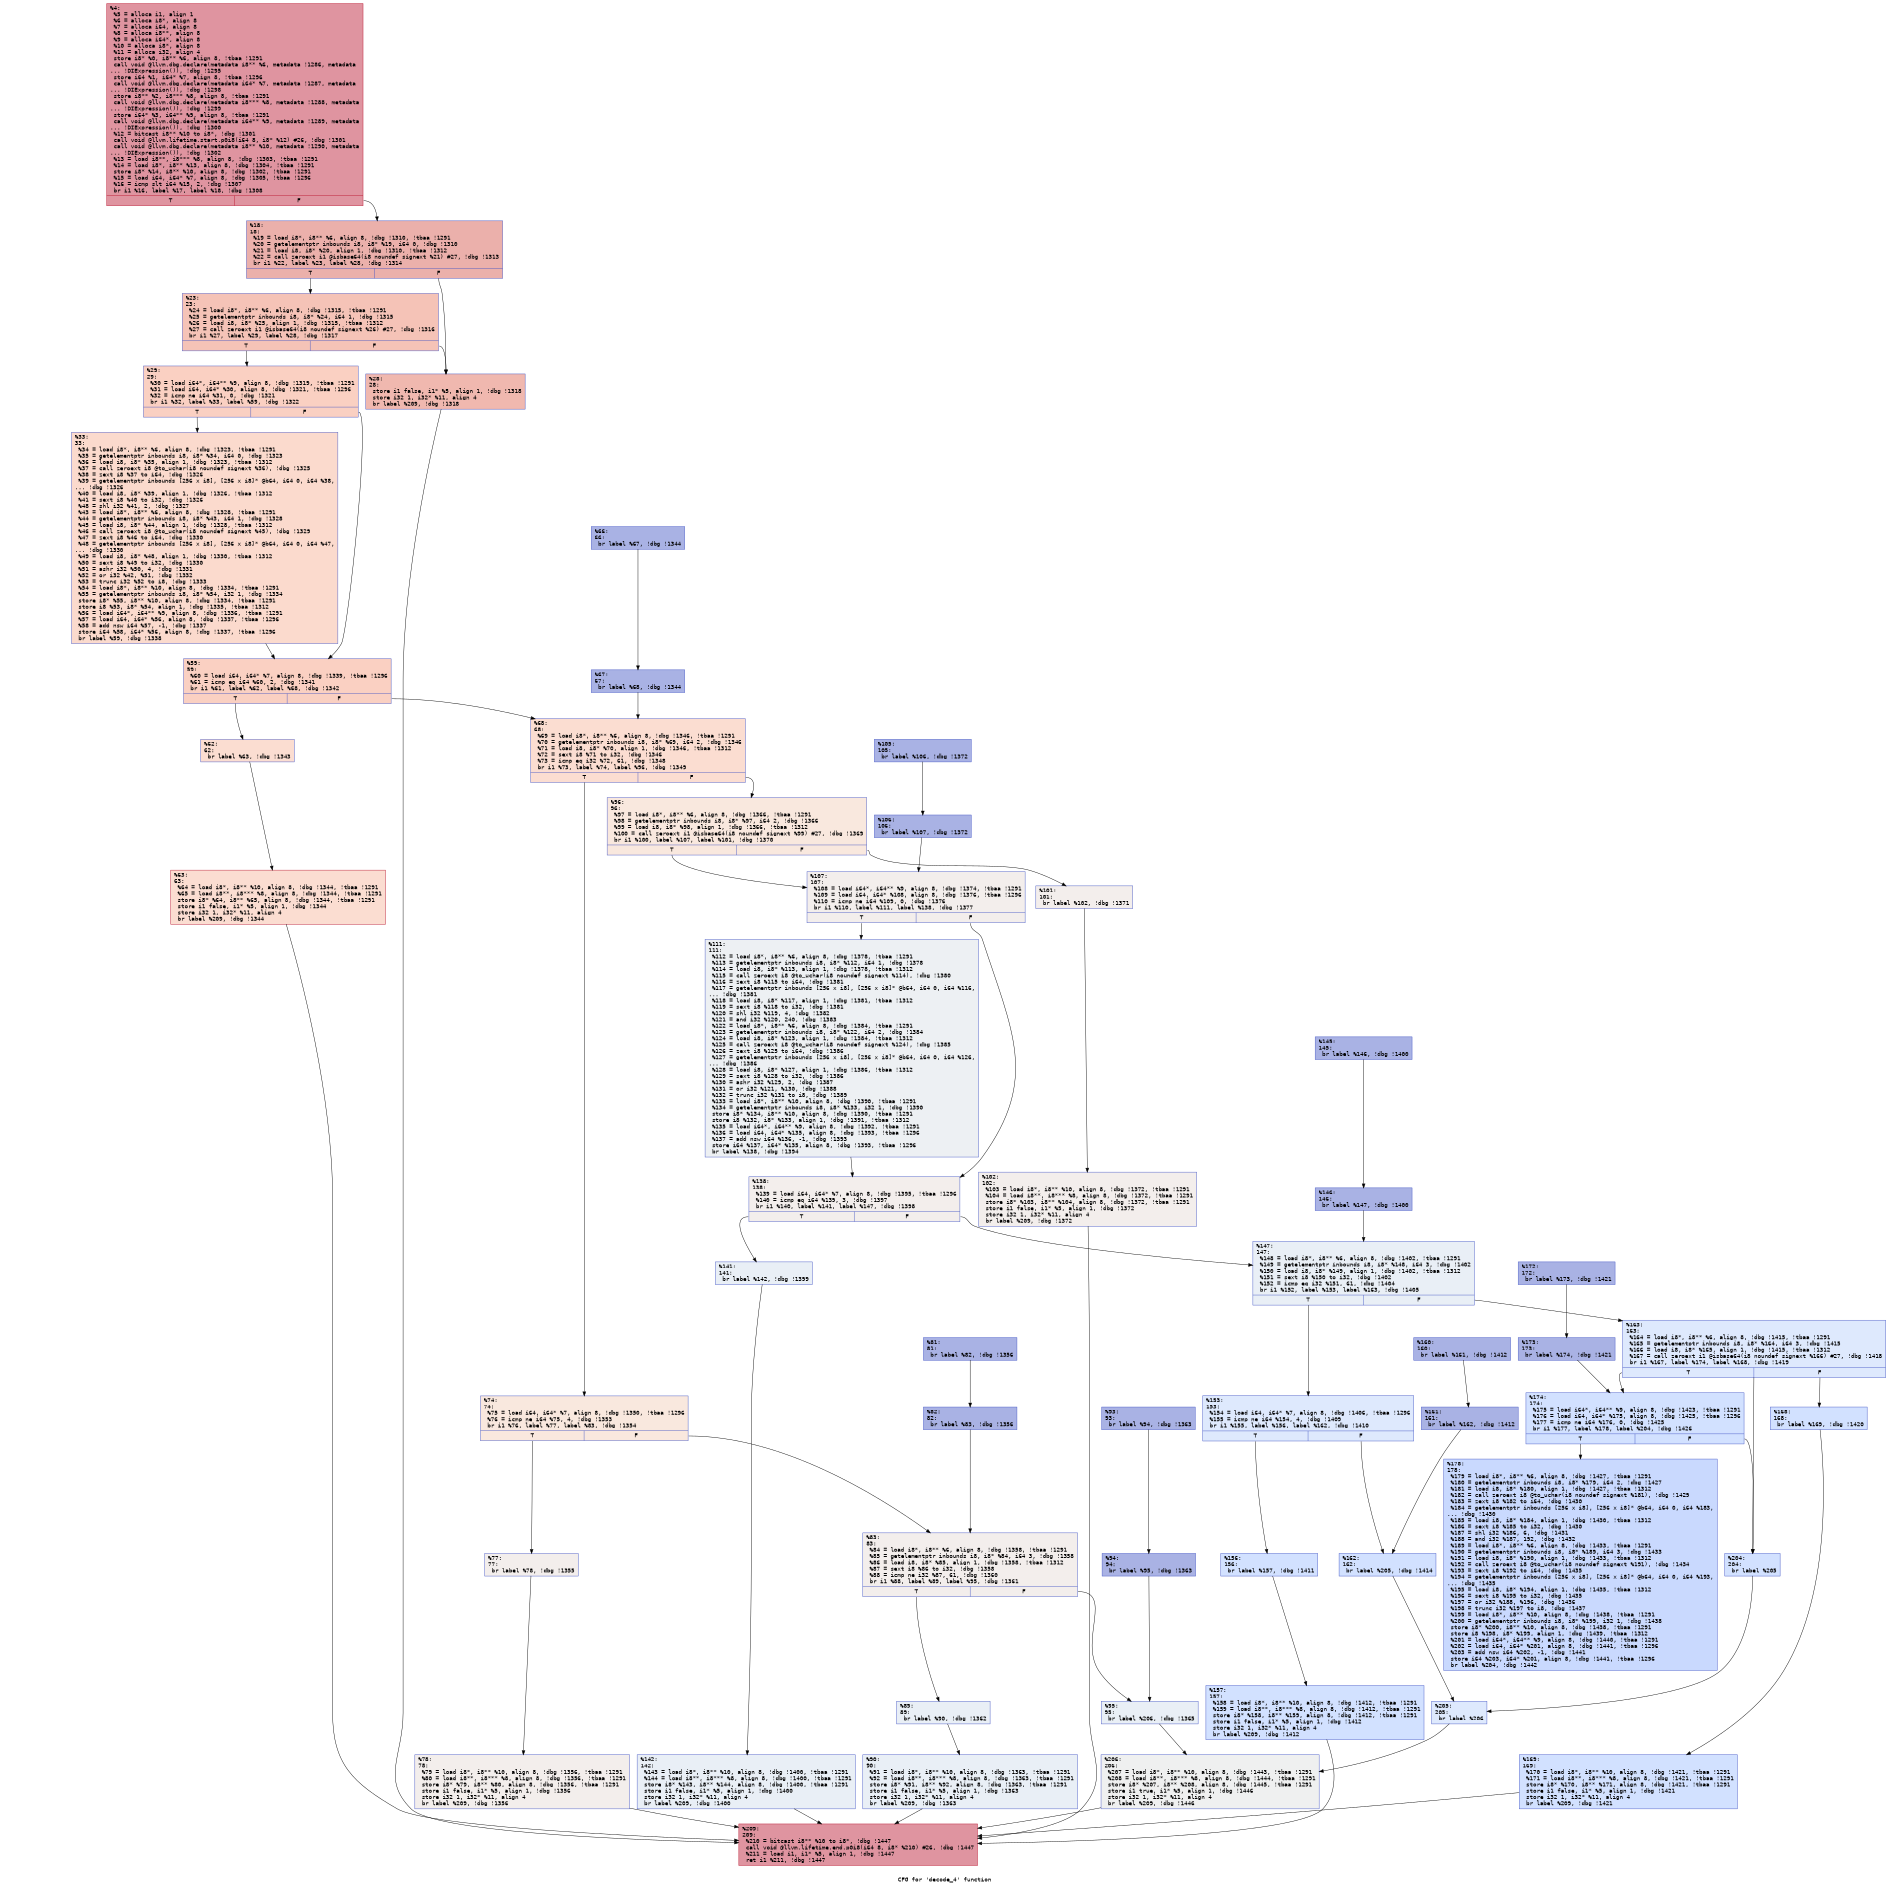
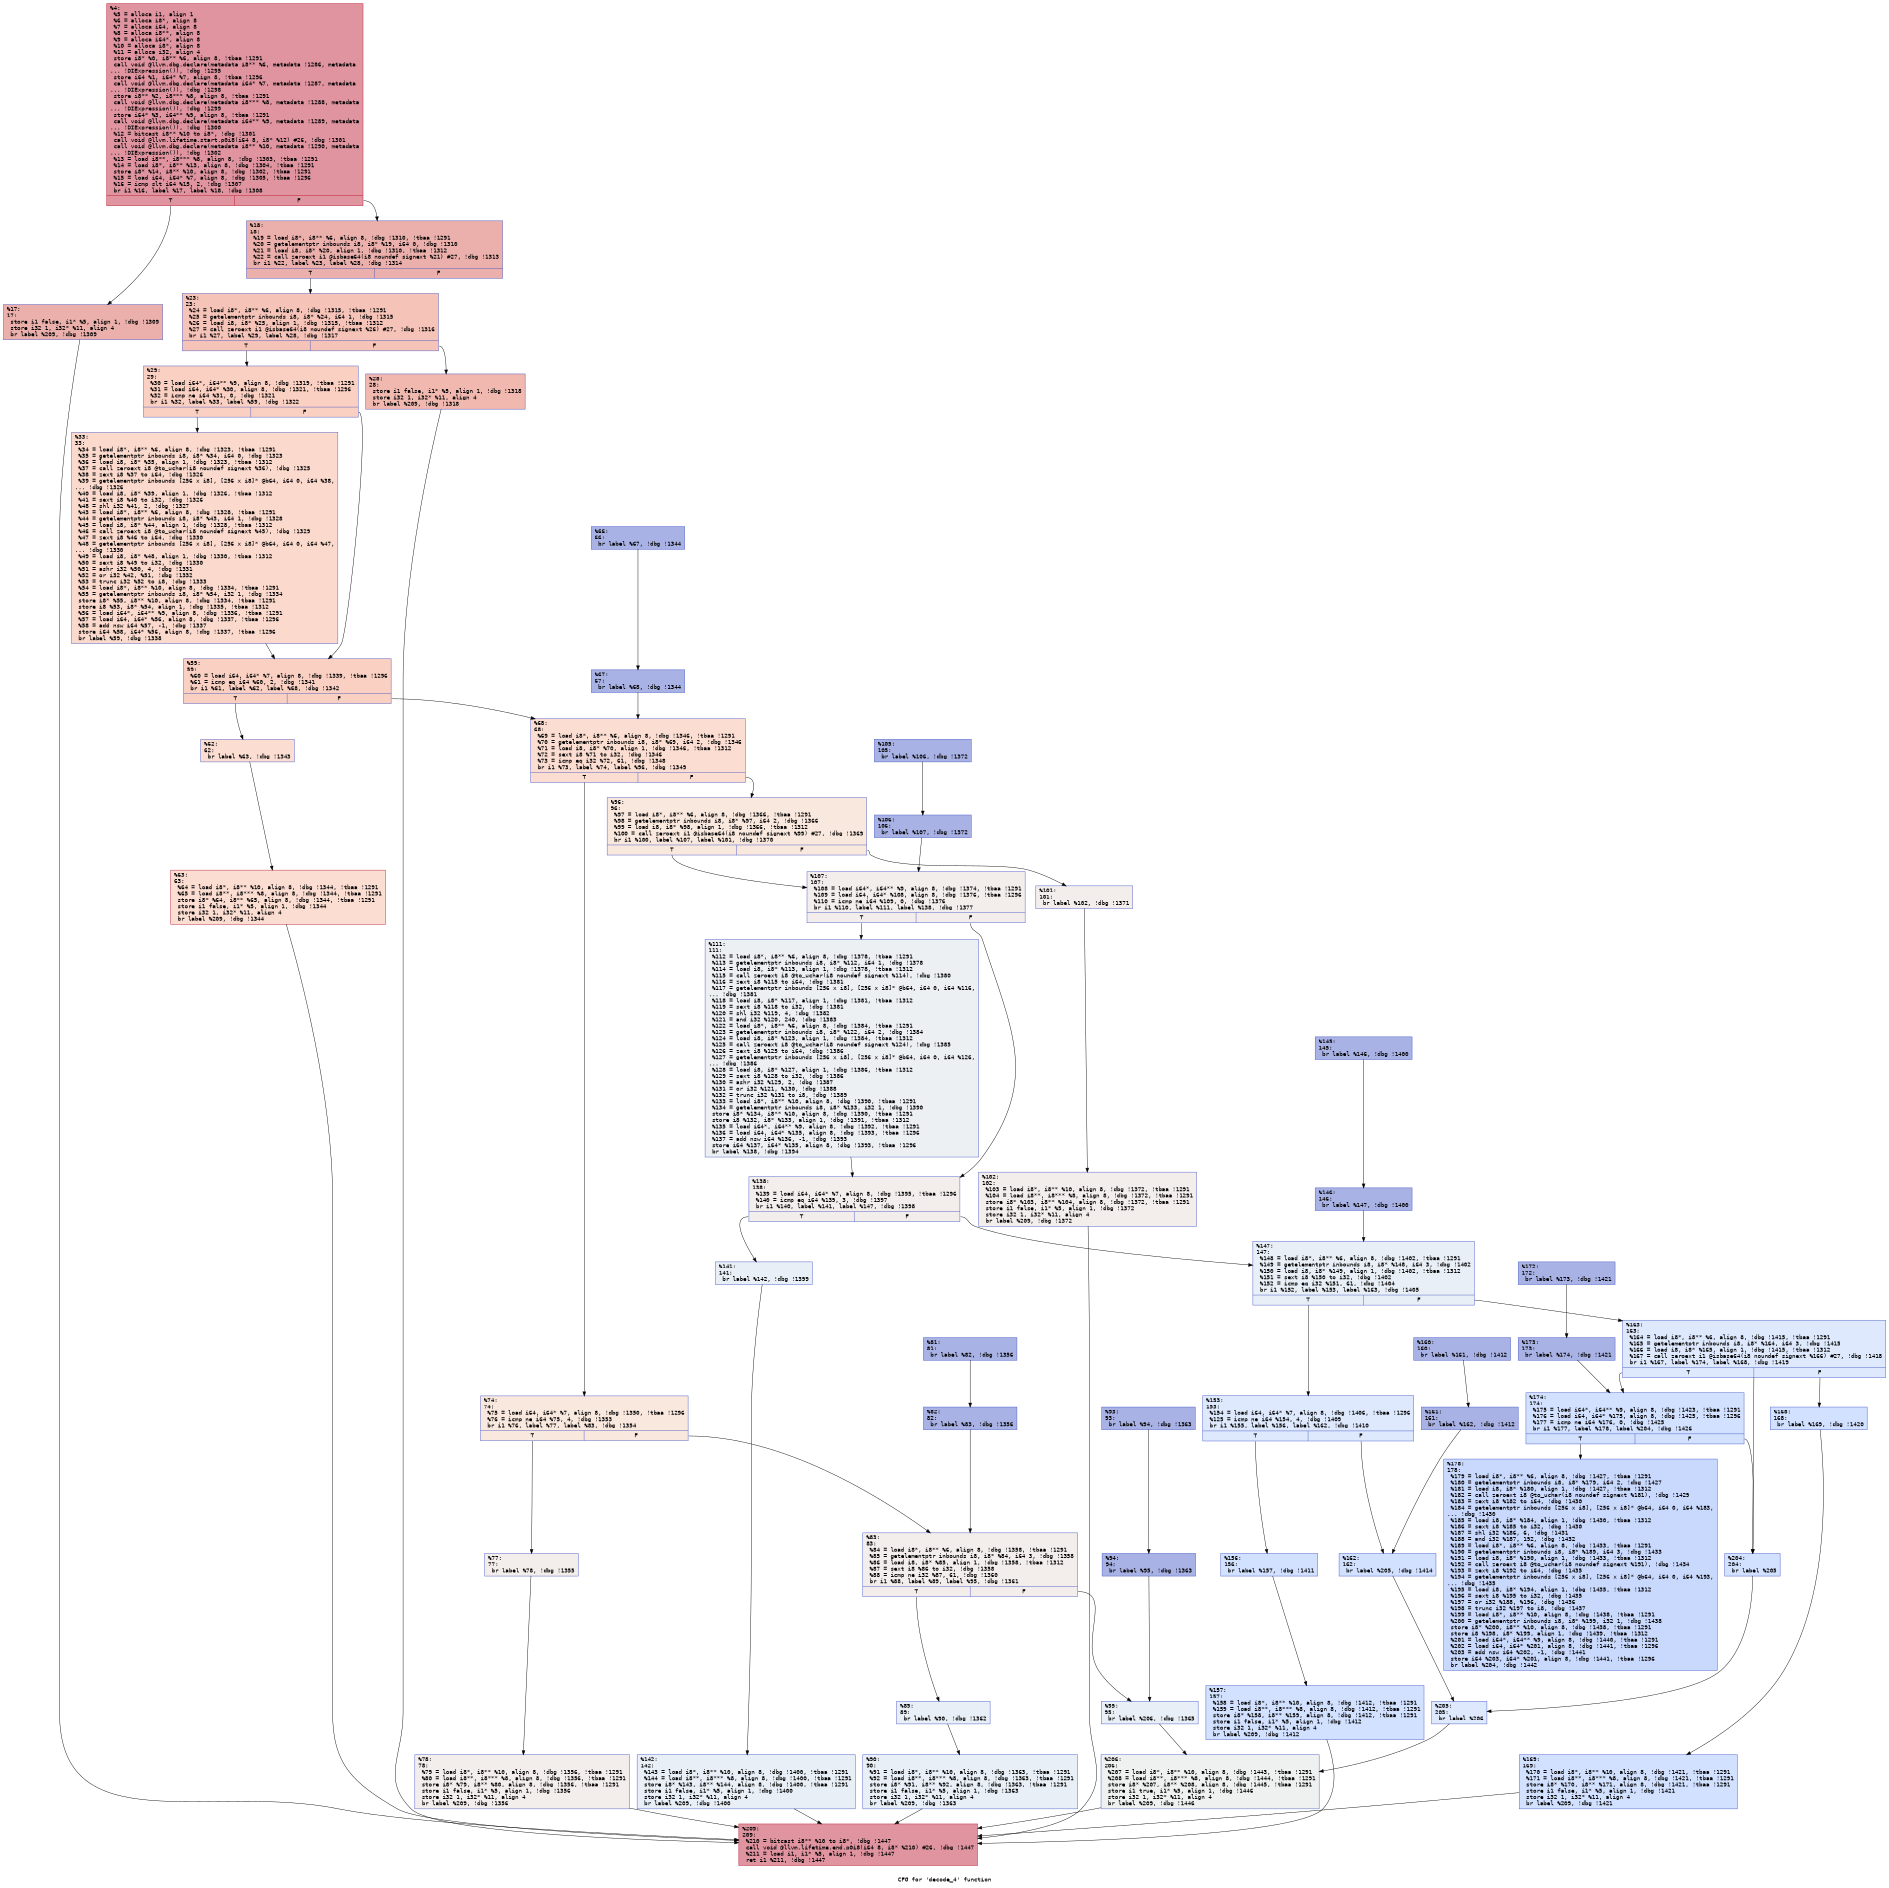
none -> (83, 322)
(445, 324) -> none
(1274, 1419) -> (1274, 1419)
